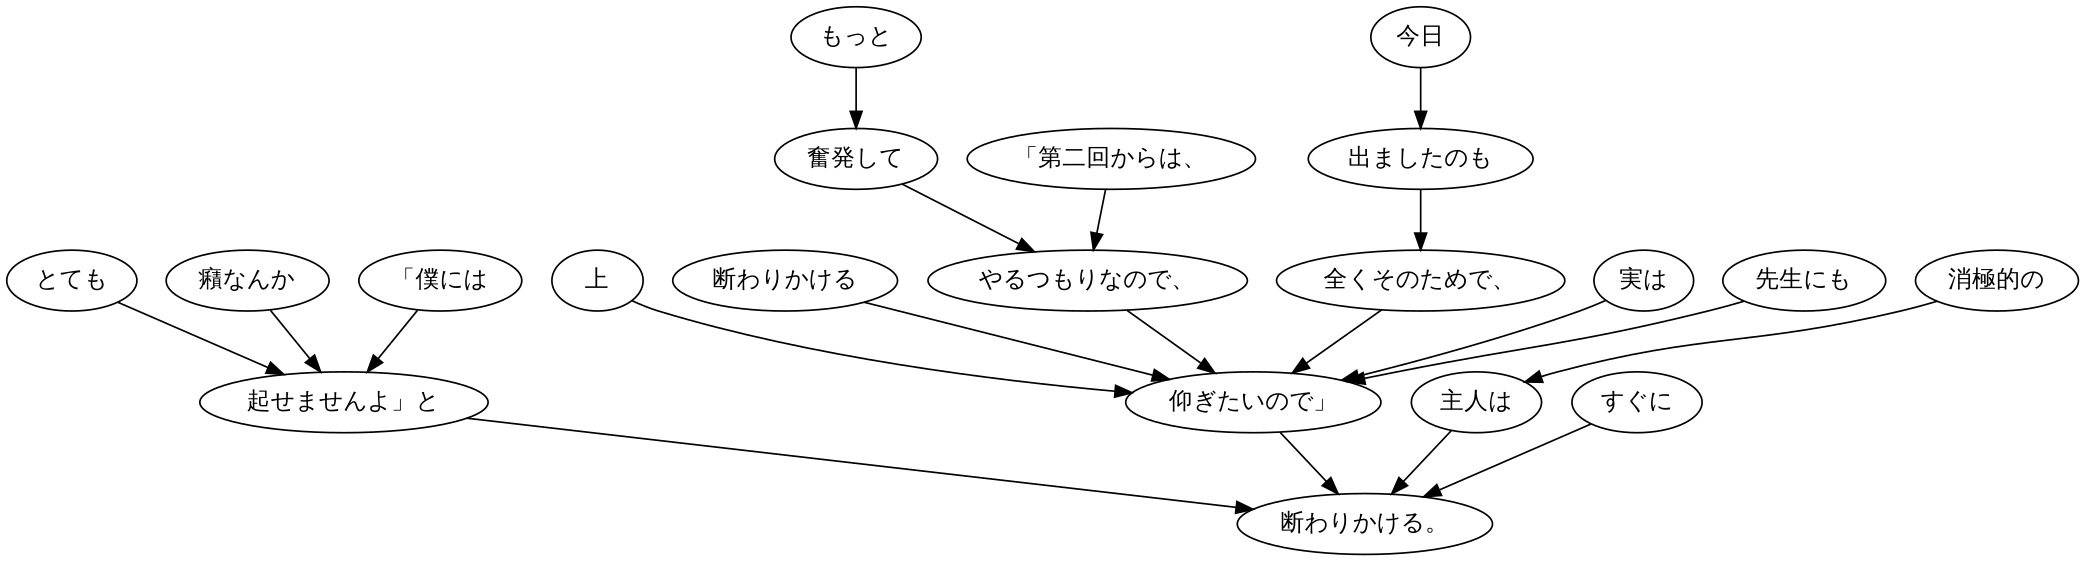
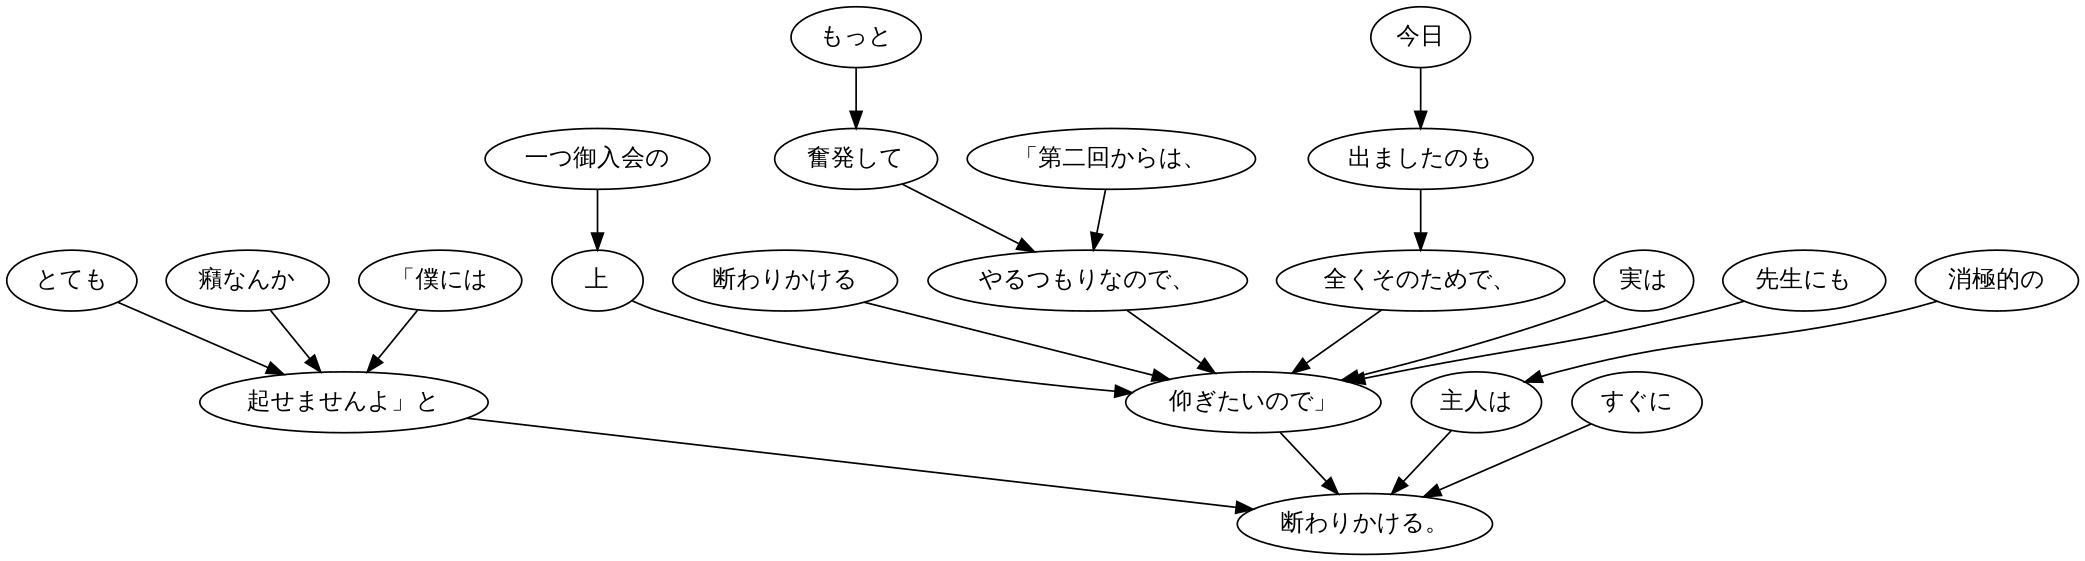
none -> (598, 159)
